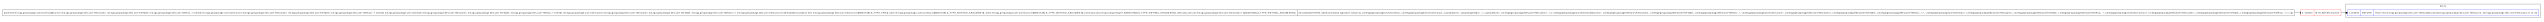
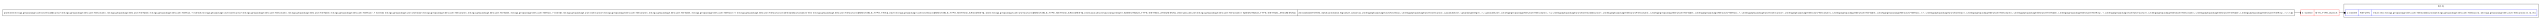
(2328, 13) -> (2327, 13)
